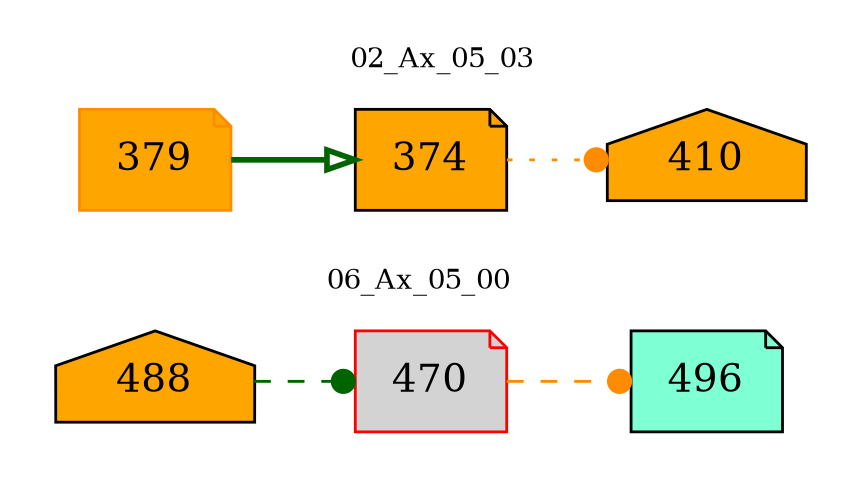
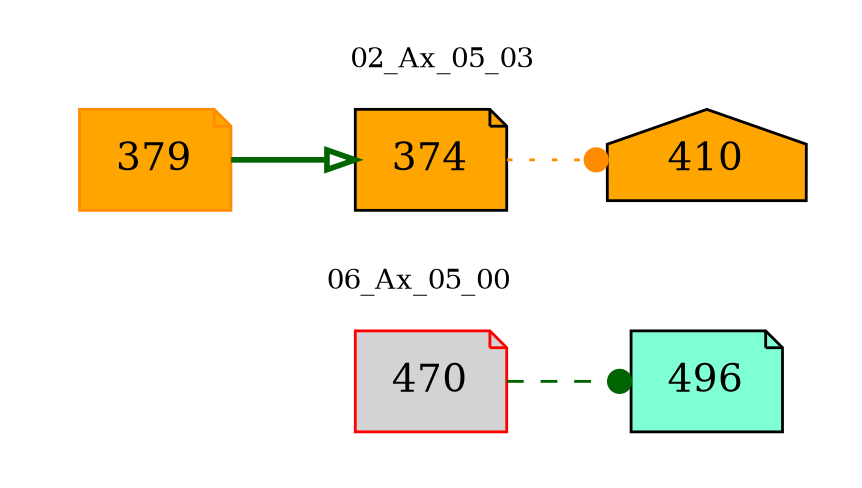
(155, 381) -> none
(557, 381) -> (557, 381)
